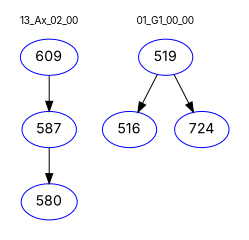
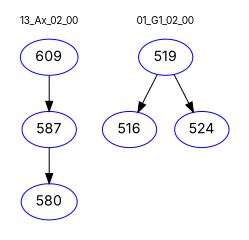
(166, 22) -> (166, 22)
(202, 130) -> (202, 130)
